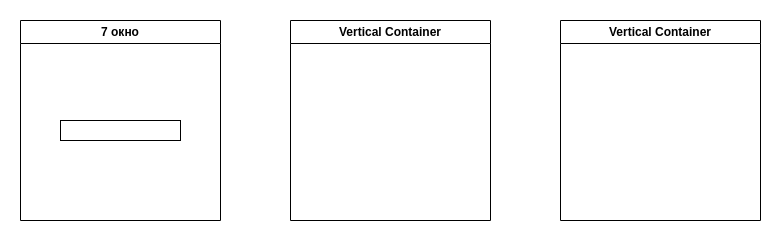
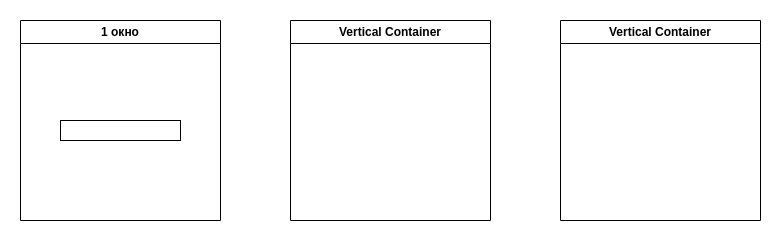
(121, 33) -> (121, 33)
